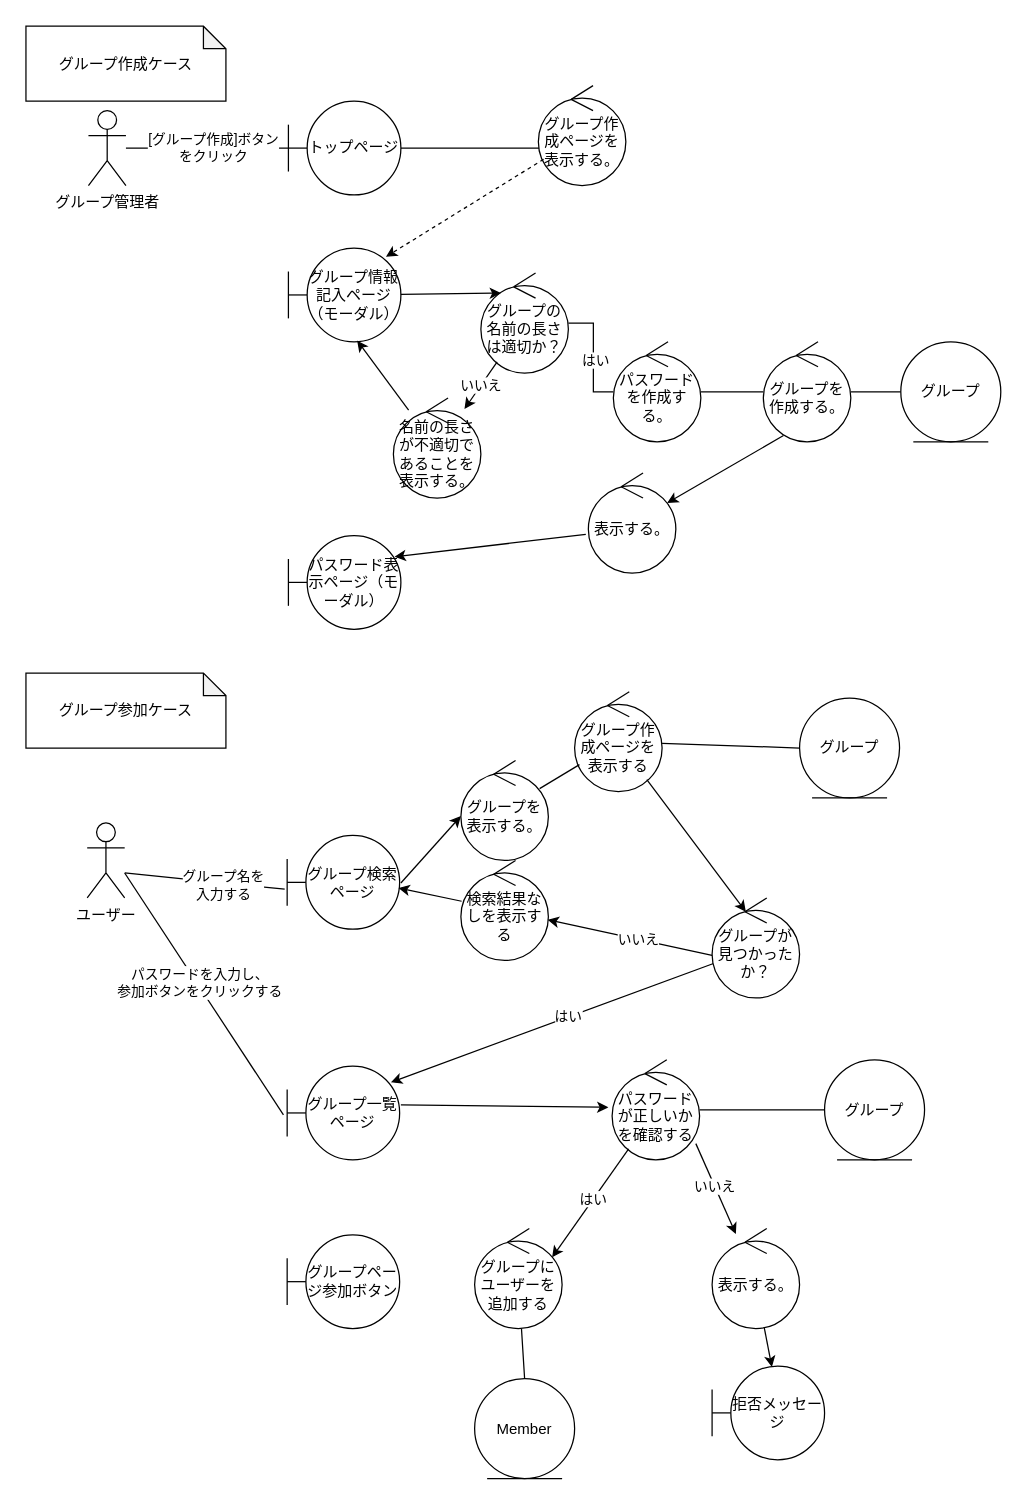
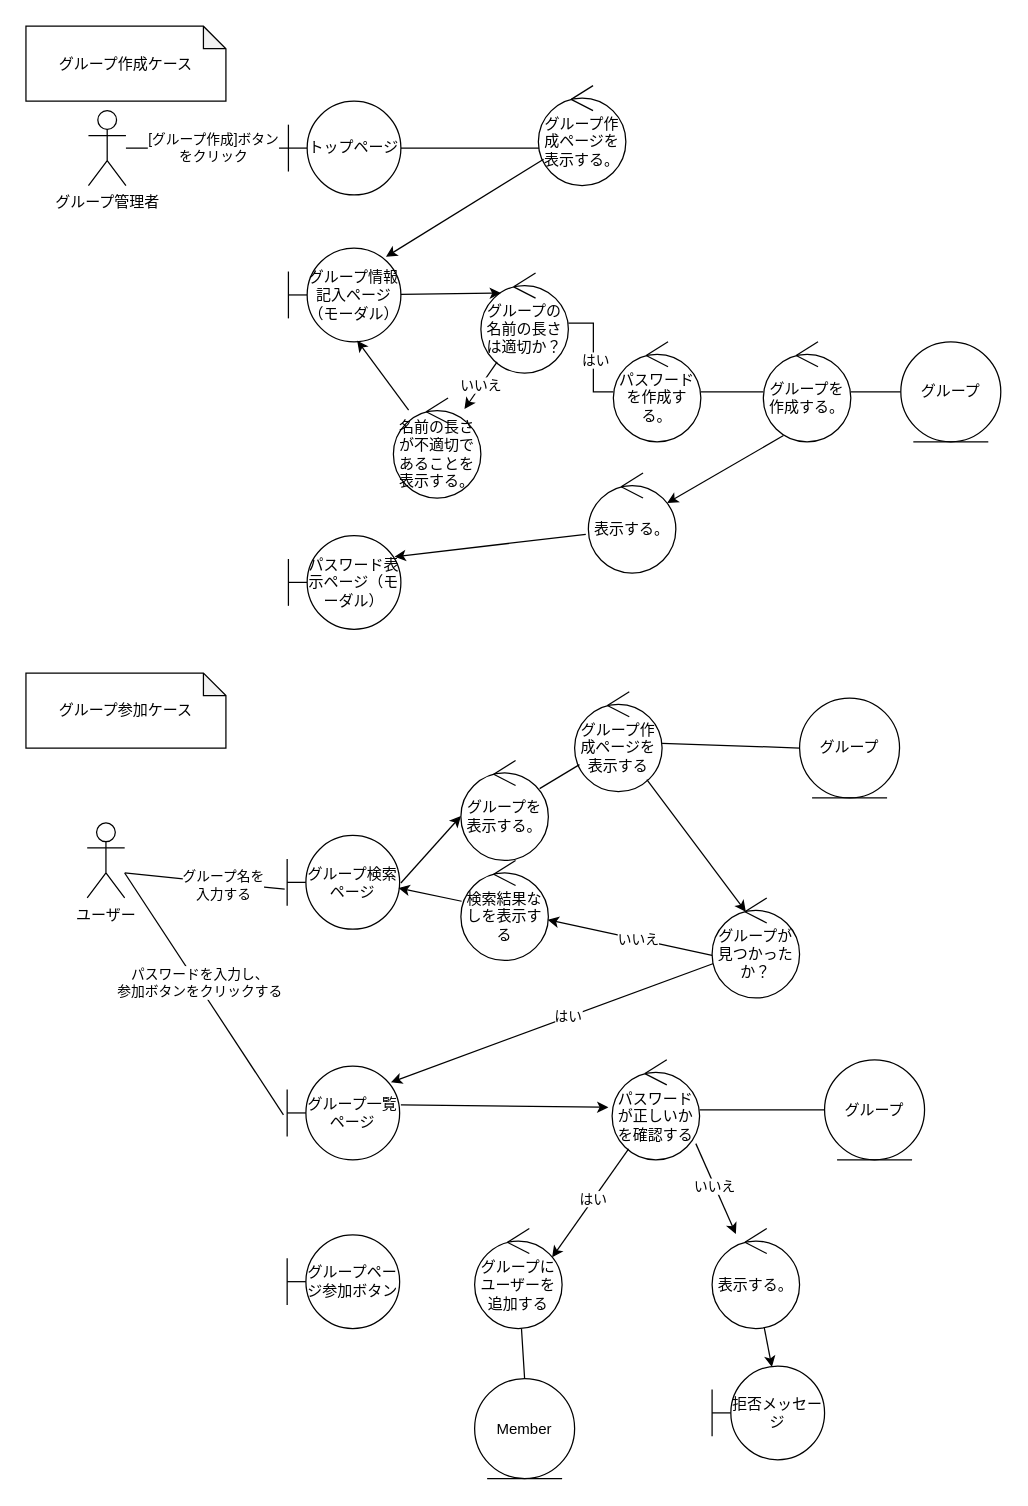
(468, 206) -> (468, 206)
